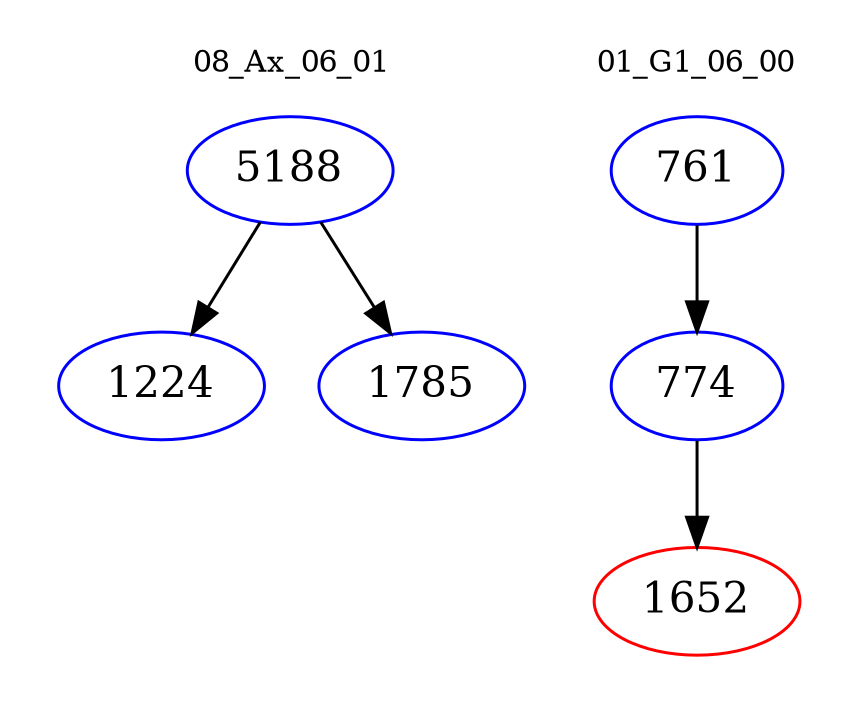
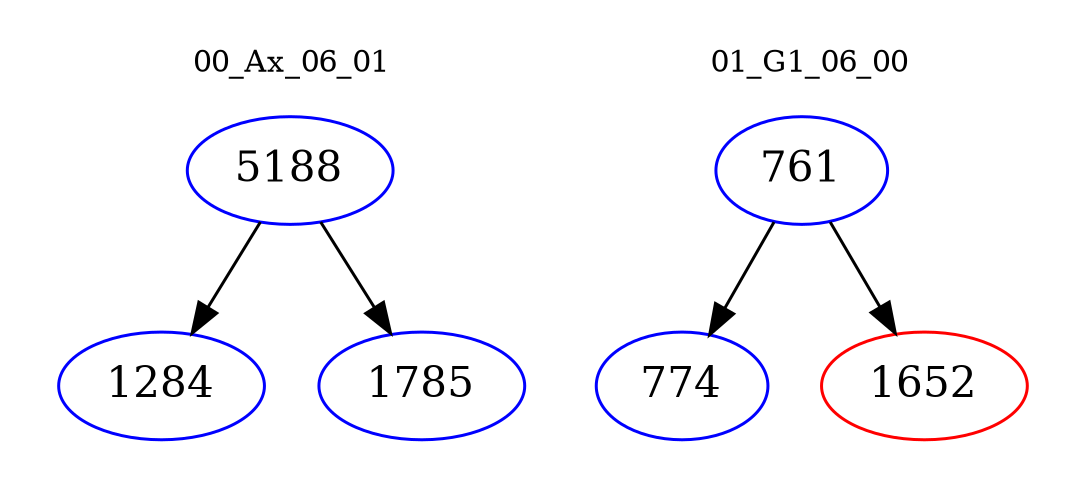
(292, 64) -> (292, 64)
(162, 386) -> (162, 386)
(697, 479) -> (855, 265)
